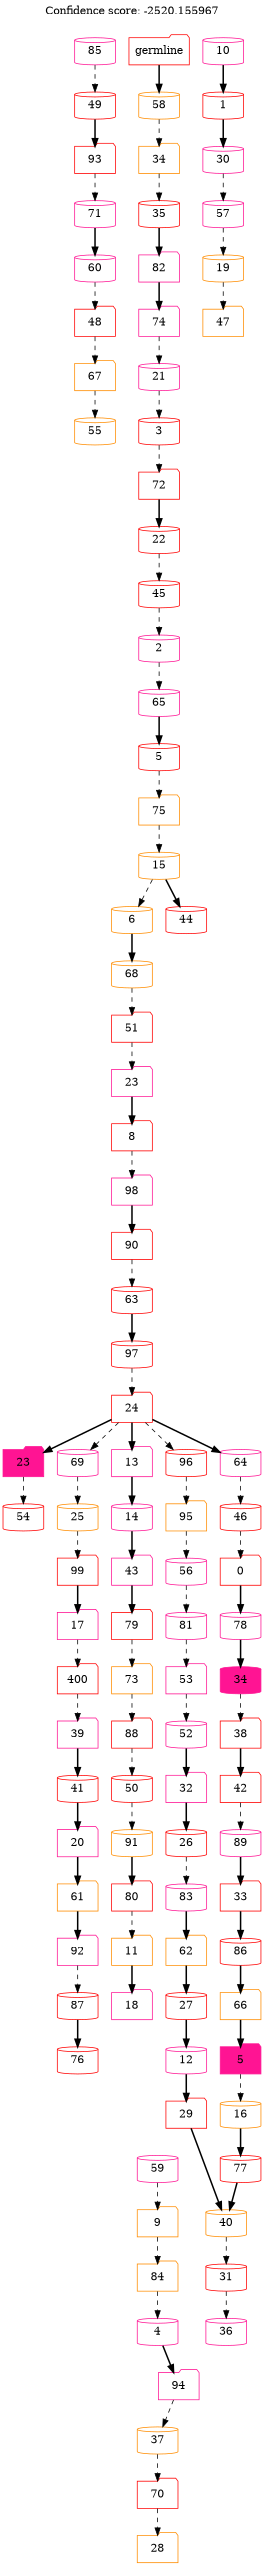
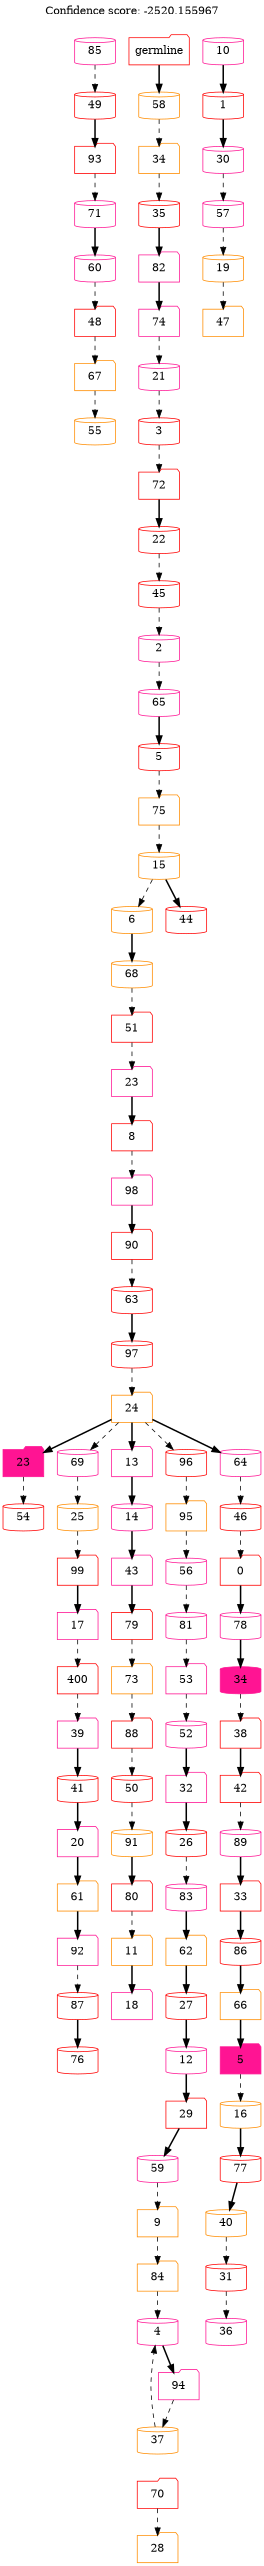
(132, 1409) -> (132, 1409)
(205, 2165) -> (174, 2139)
(158, 2464) -> (151, 2390)
